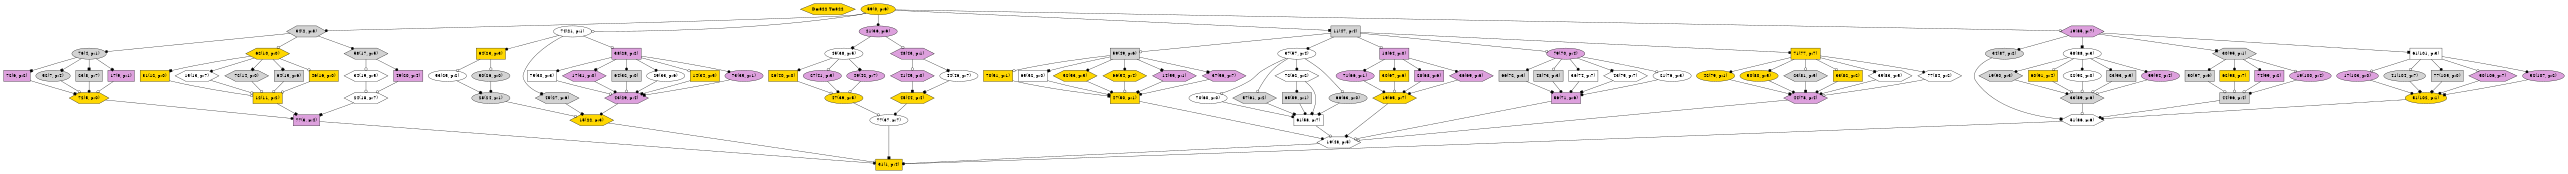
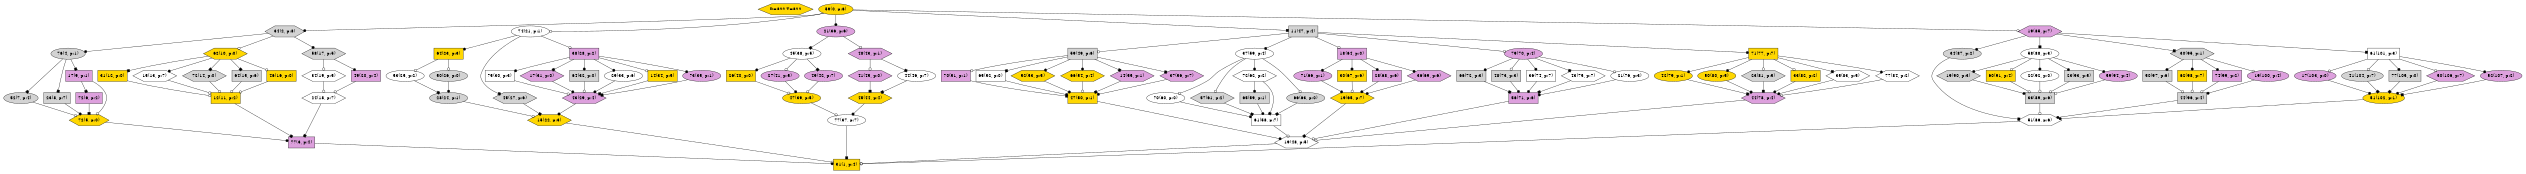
(1297, 54) -> (1255, 54)
(55, 64) -> (83, 86)
(998, 76) -> (956, 76)
(2082, 98) -> (2040, 98)
(1484, 144) -> (1441, 144)
